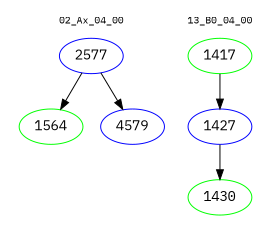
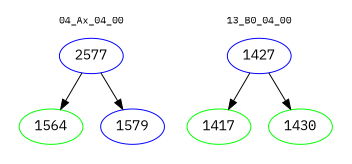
(92, 21) -> (92, 21)
(220, 87) -> (242, 87)
(133, 127) -> (133, 127)
